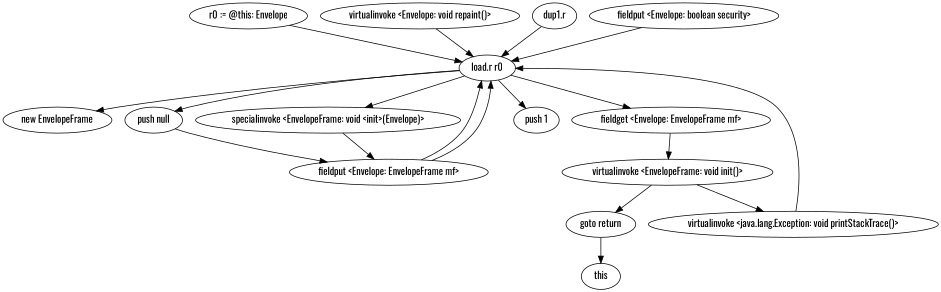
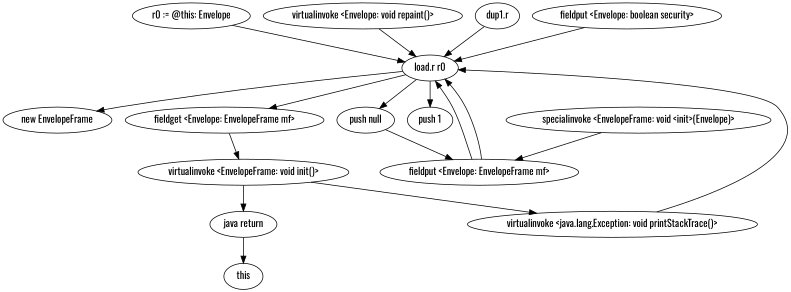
(418, 91) -> none
(601, 224) -> (243, 224)
